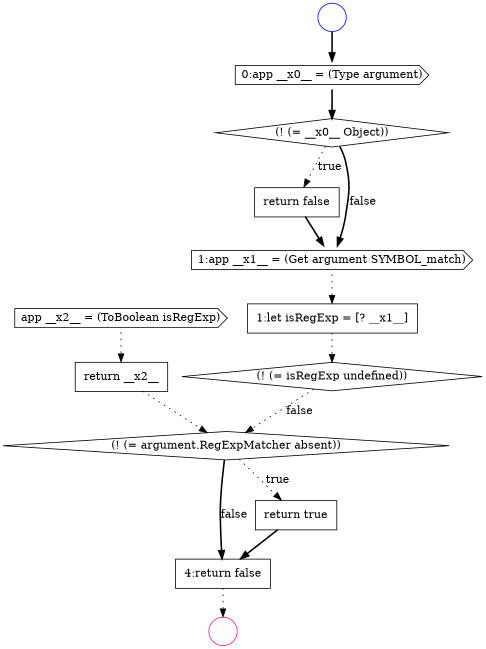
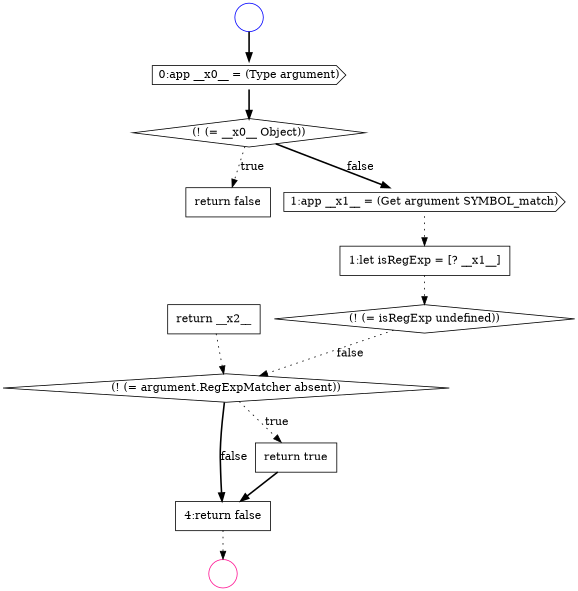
(312, 228) -> none
(121, 318) -> none
